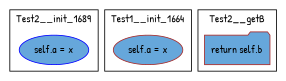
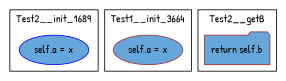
(148, 19) -> (148, 19)
